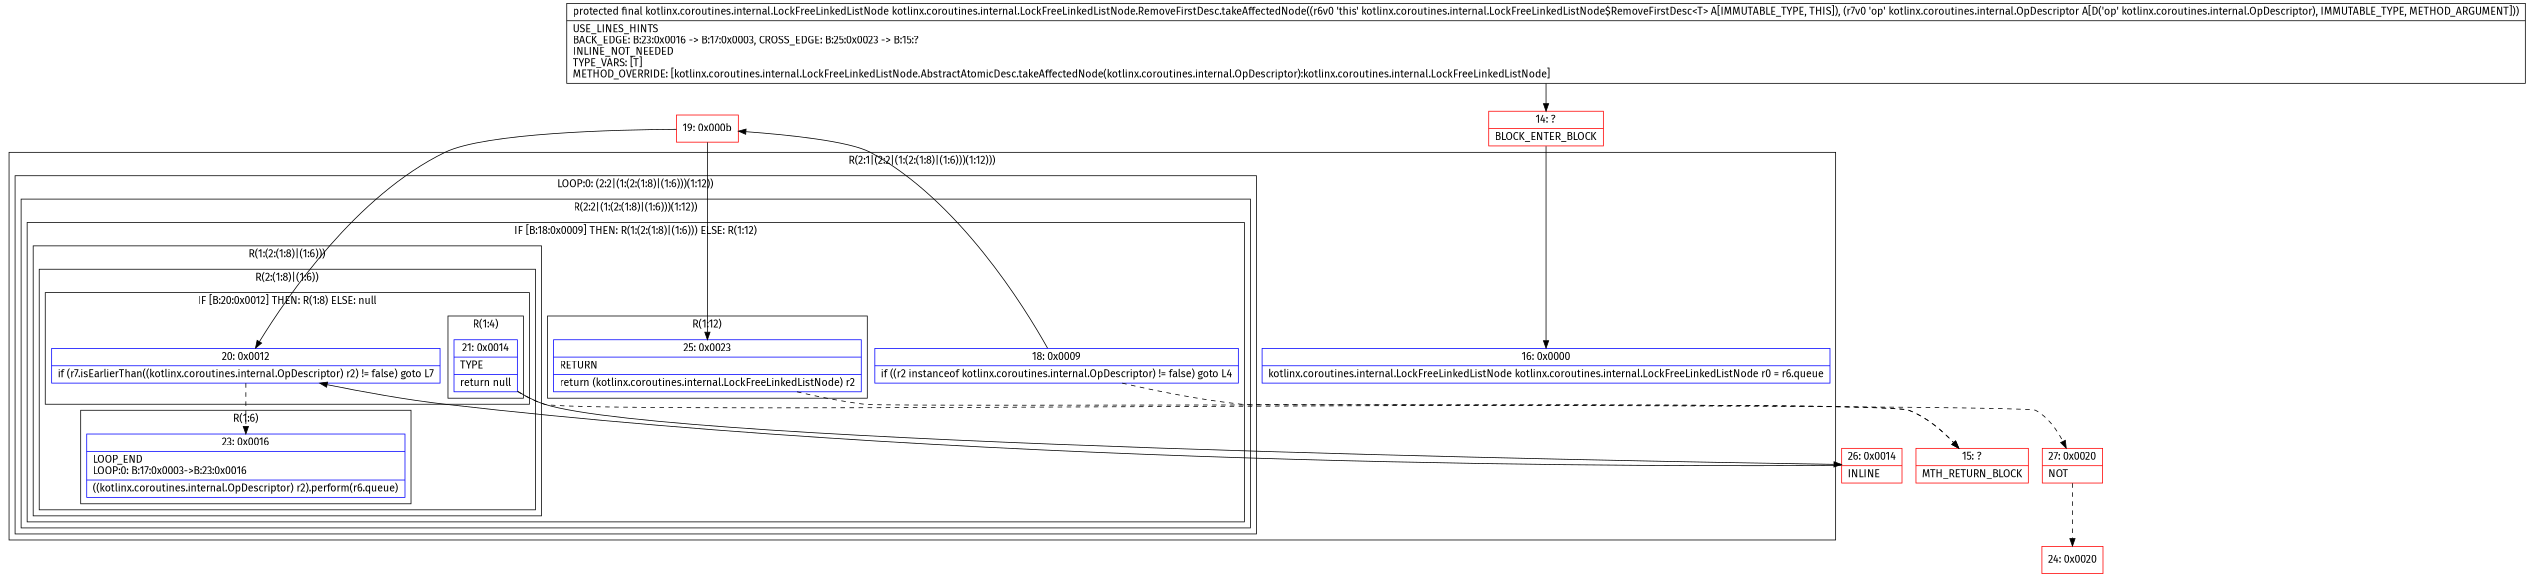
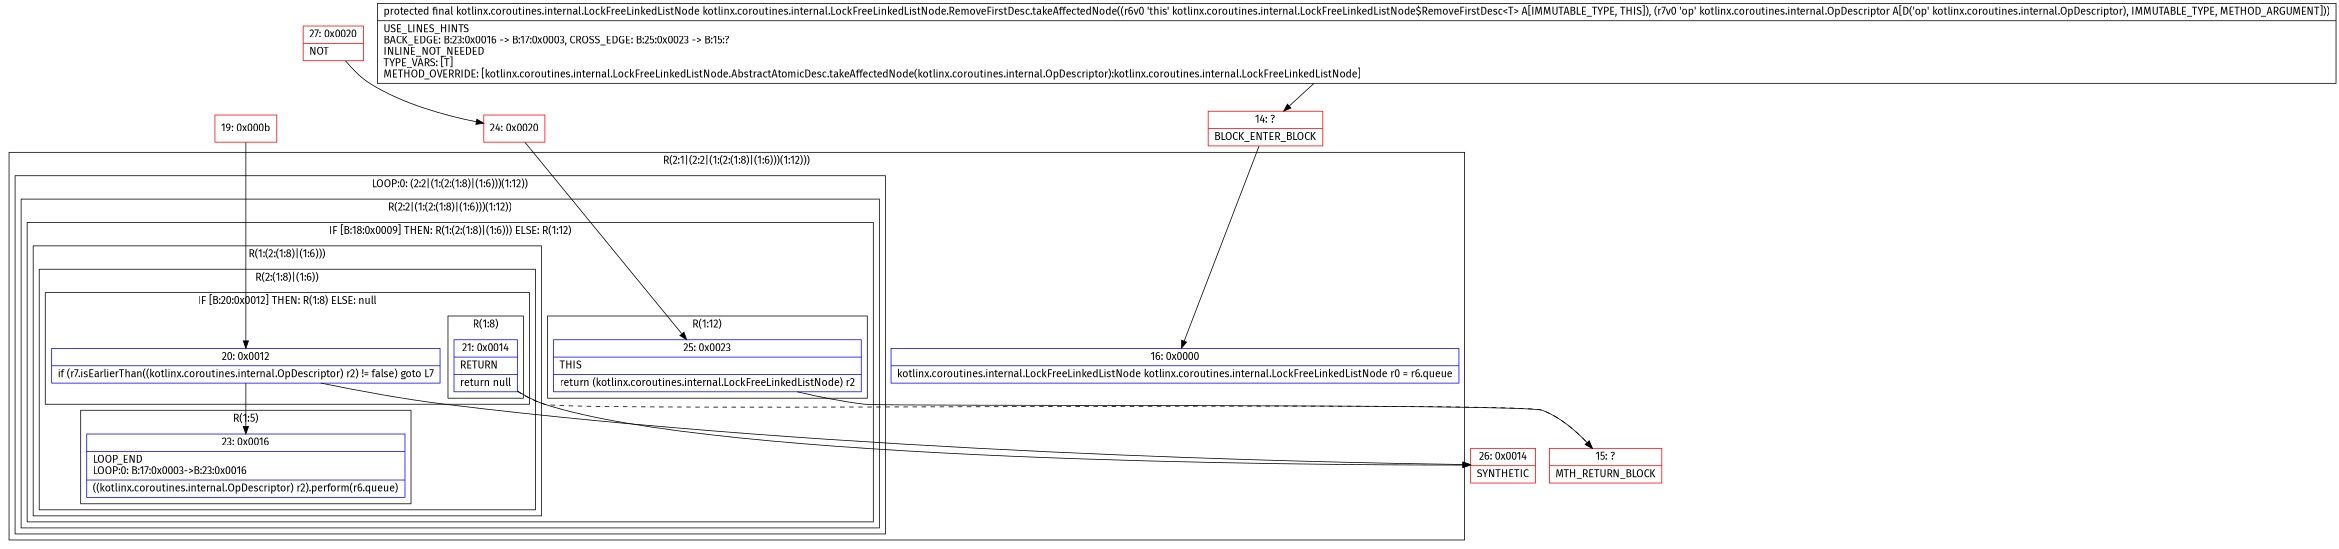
(707, 237) -> (603, 238)
(486, 325) -> (486, 325)
(472, 365) -> (479, 365)
(579, 365) -> (571, 365)
(1057, 366) -> none
(246, 399) -> (246, 399)
(1380, 405) -> (1197, 406)
(246, 419) -> (246, 419)
(1083, 452) -> (890, 443)
(1864, 474) -> (1503, 474)
(2072, 511) -> (406, 101)
